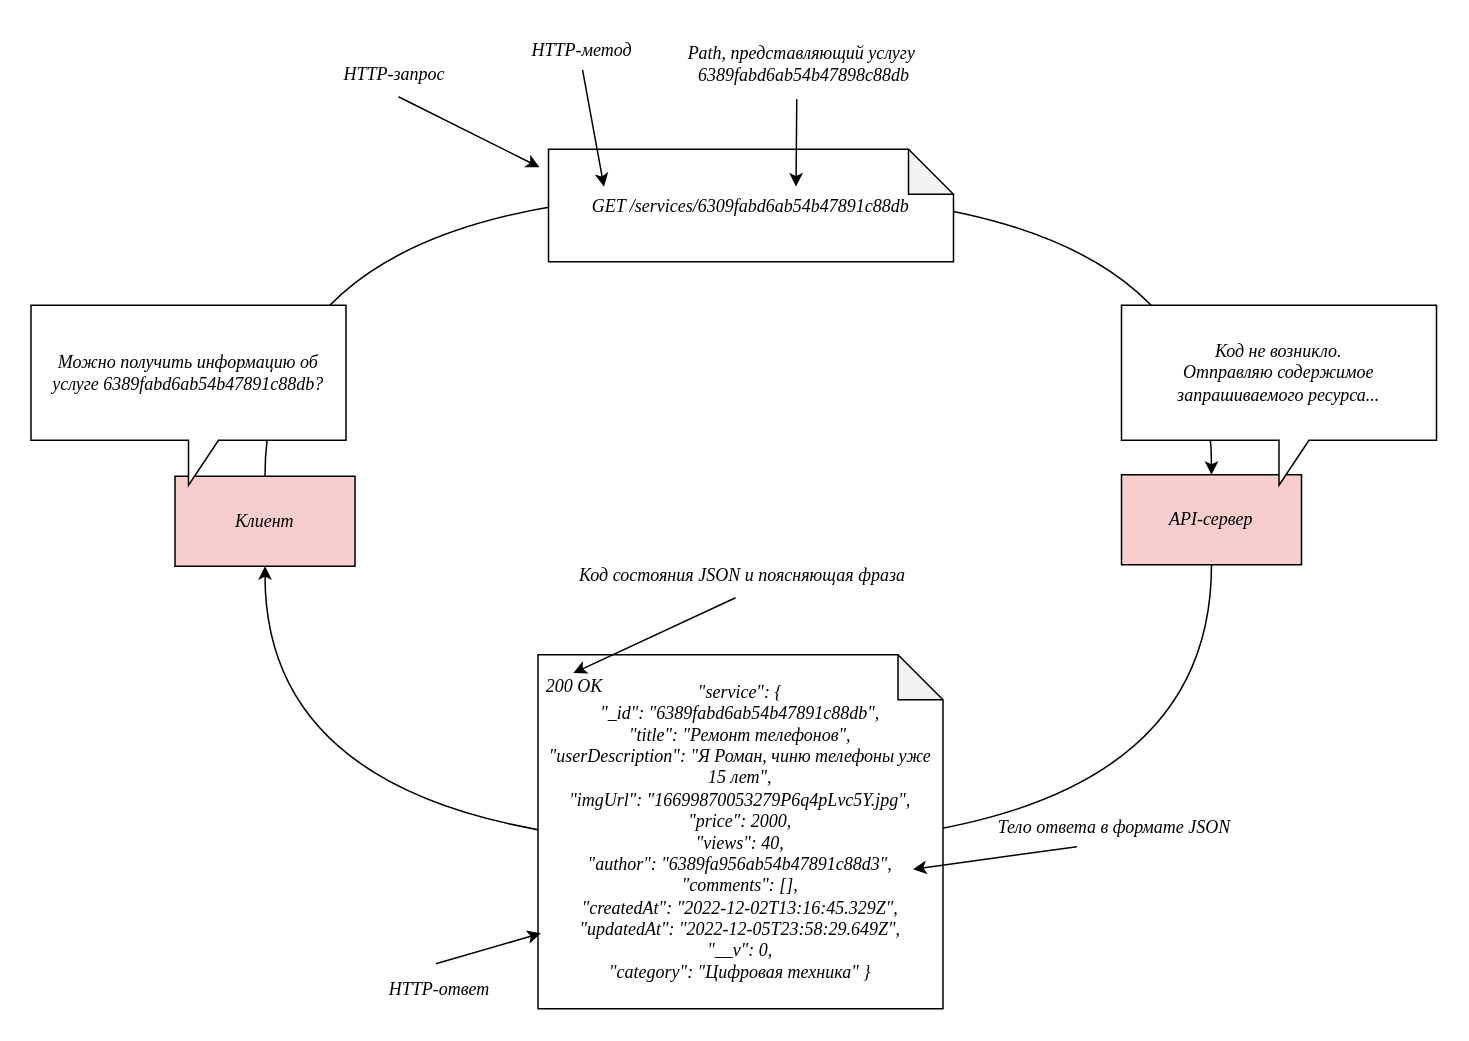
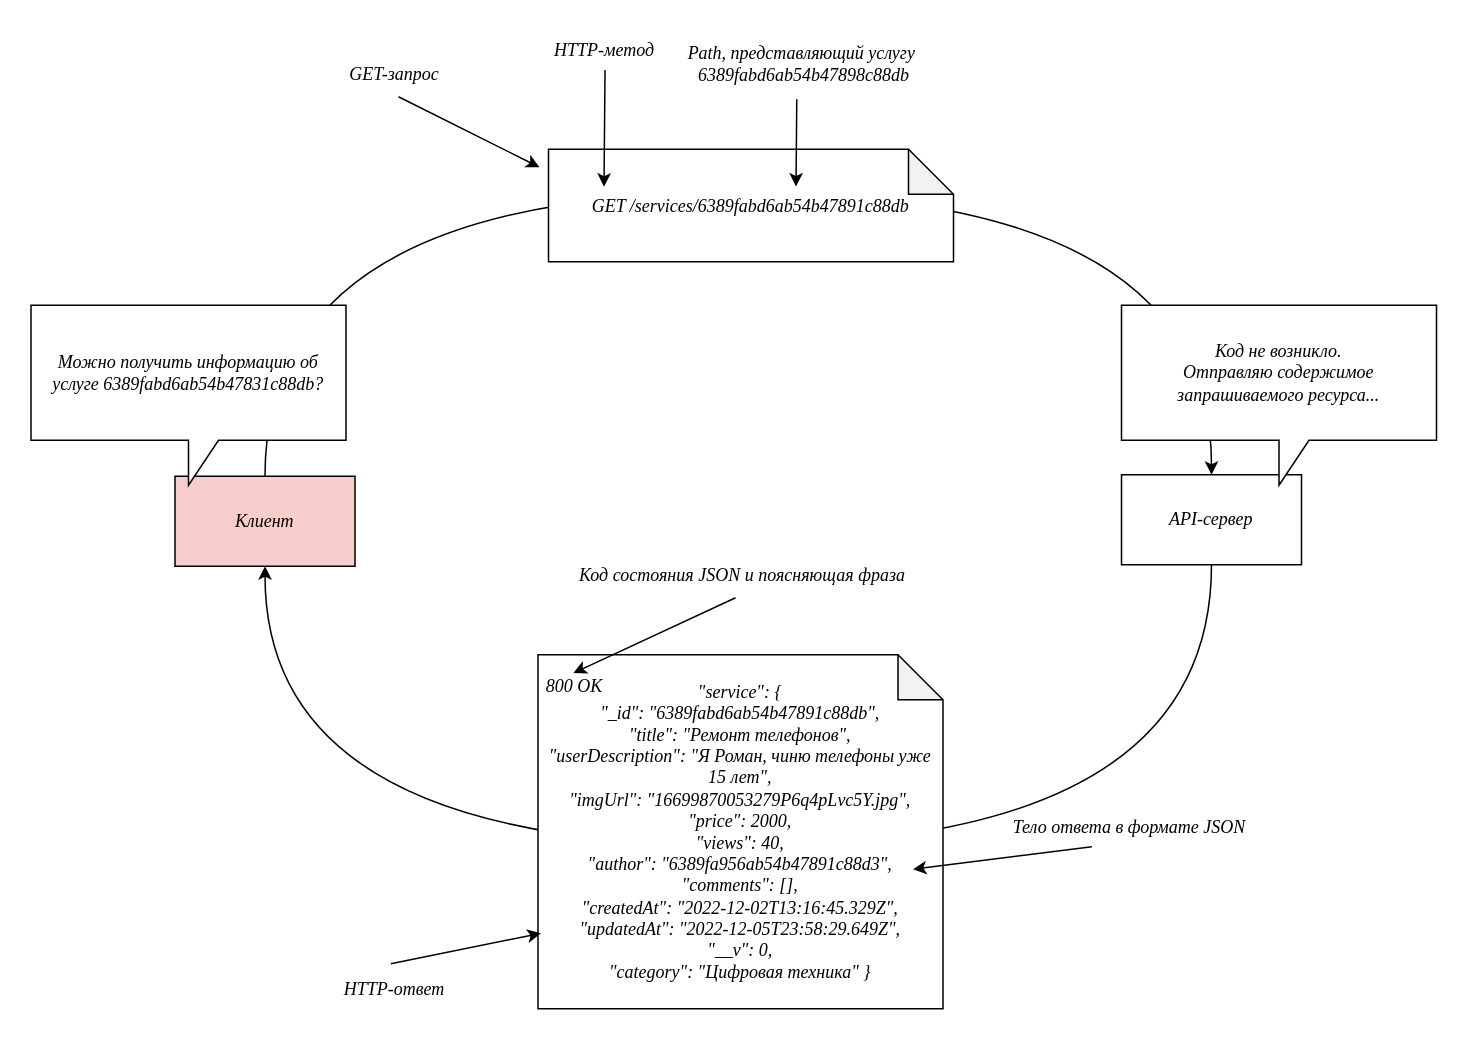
(581, 50) -> (603, 50)
(395, 74) -> (395, 74)
(751, 206) -> (751, 206)
(188, 373) -> (188, 373)
(1211, 520) -> (1211, 520)
(575, 686) -> (575, 686)
(1113, 827) -> (1128, 827)
(438, 989) -> (393, 989)
